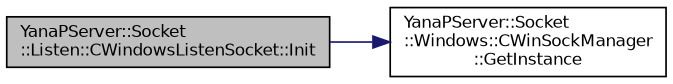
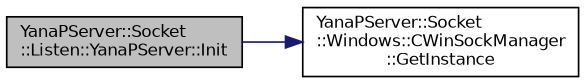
(168, 42) -> (124, 42)
